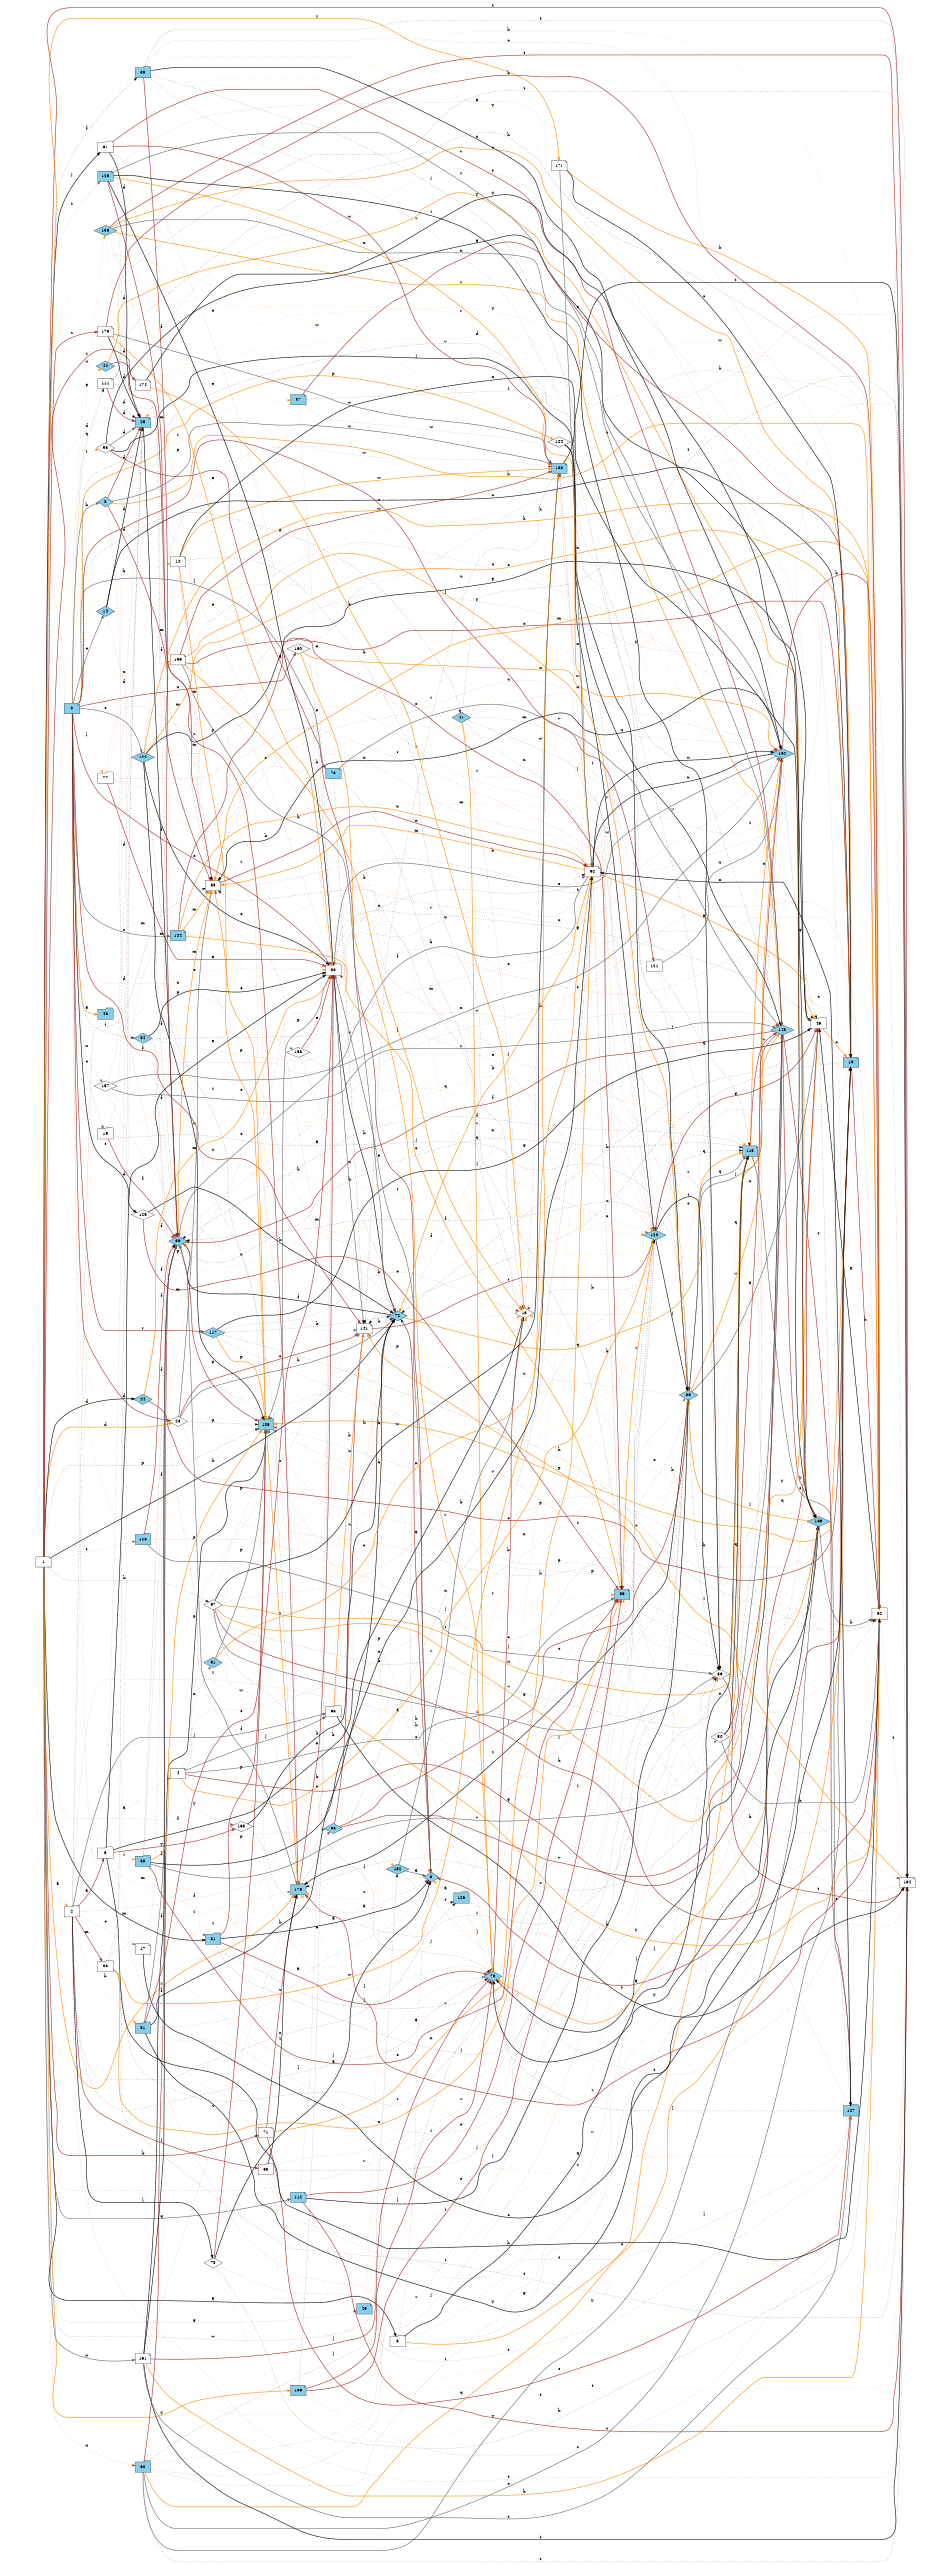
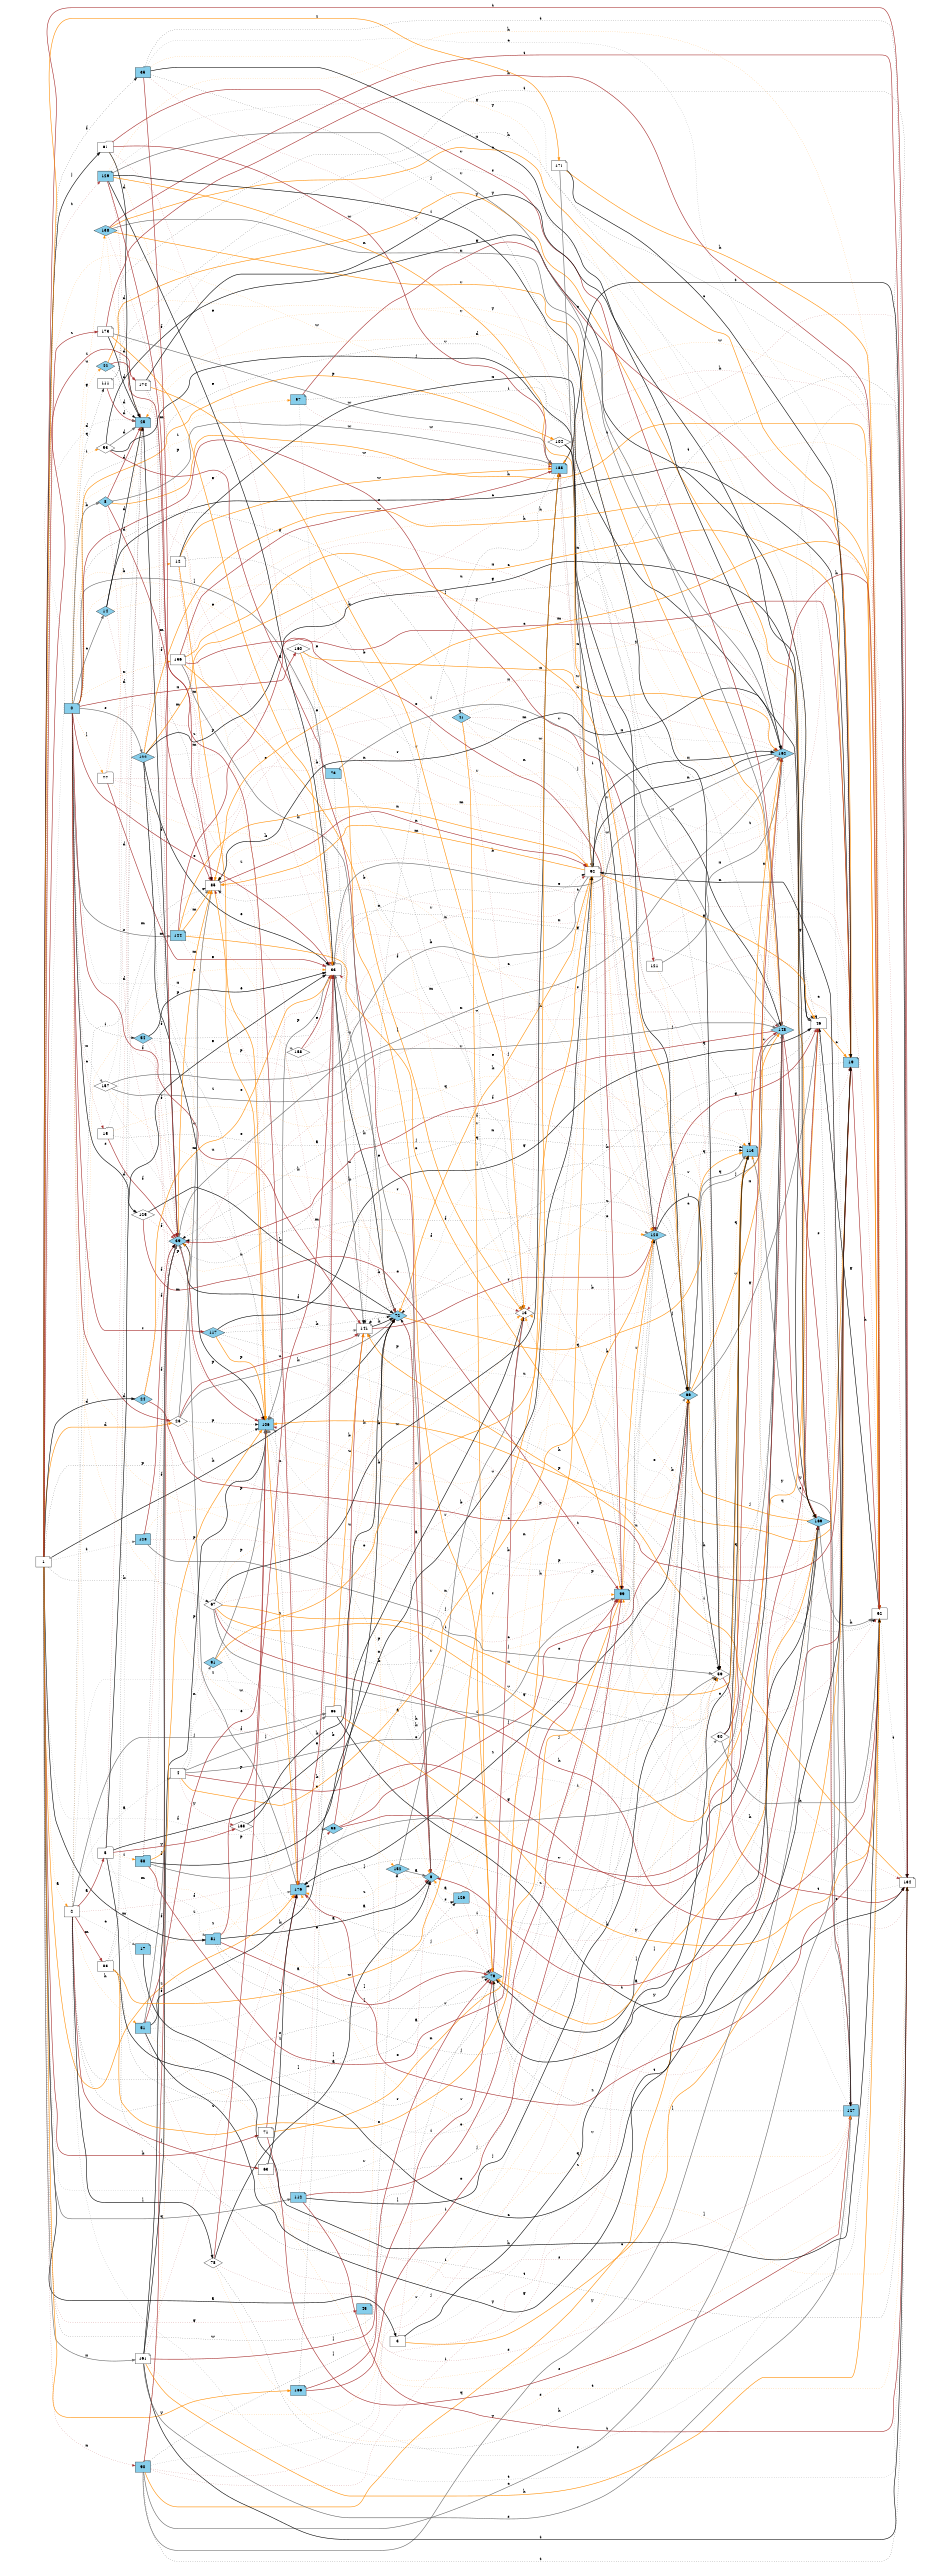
(106, 1014) -> none
(381, 1323) -> (381, 1323)
(143, 1949) -> (143, 1949)
(333, 2055) -> (333, 2055)
